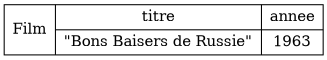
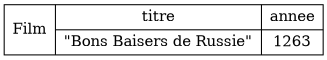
(292, 42) -> (292, 42)
